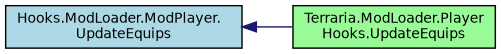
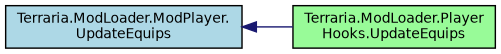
(124, 27) -> (124, 27)
